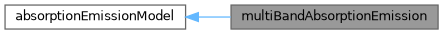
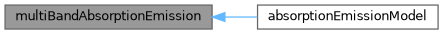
(215, 17) -> (241, 17)
